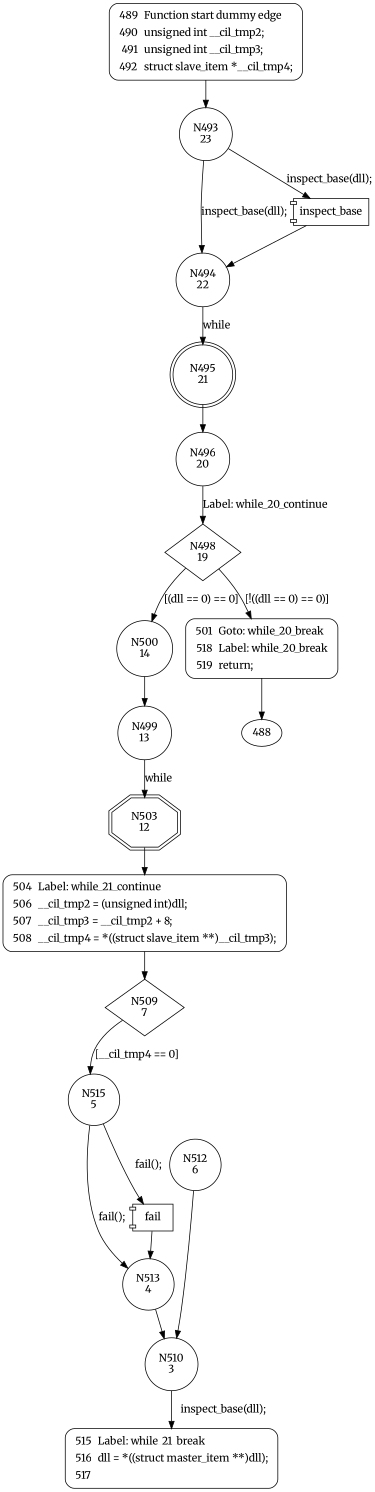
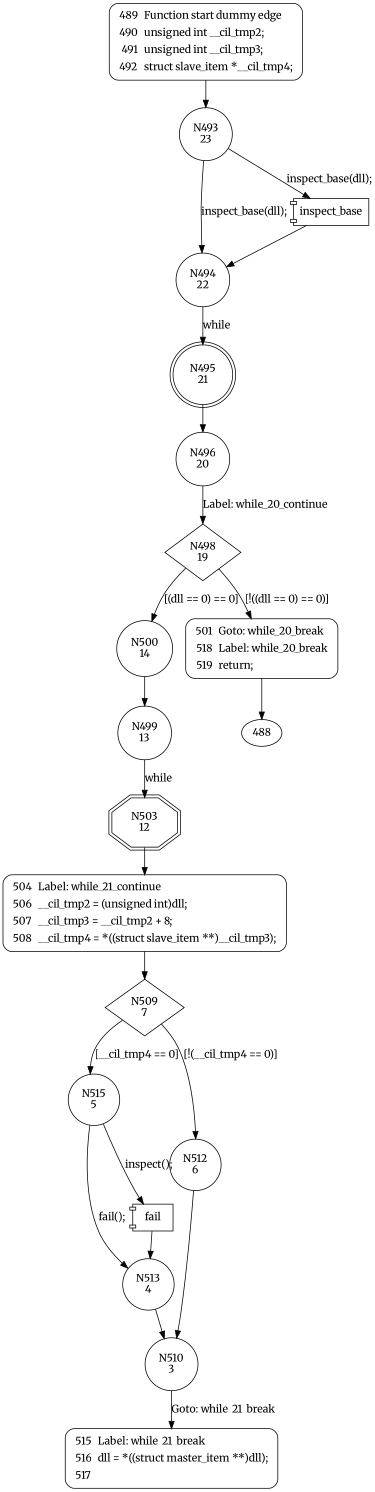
none -> (187, 1074)
(149, 1165) -> (149, 1165)
(223, 1410) -> (223, 1410)
